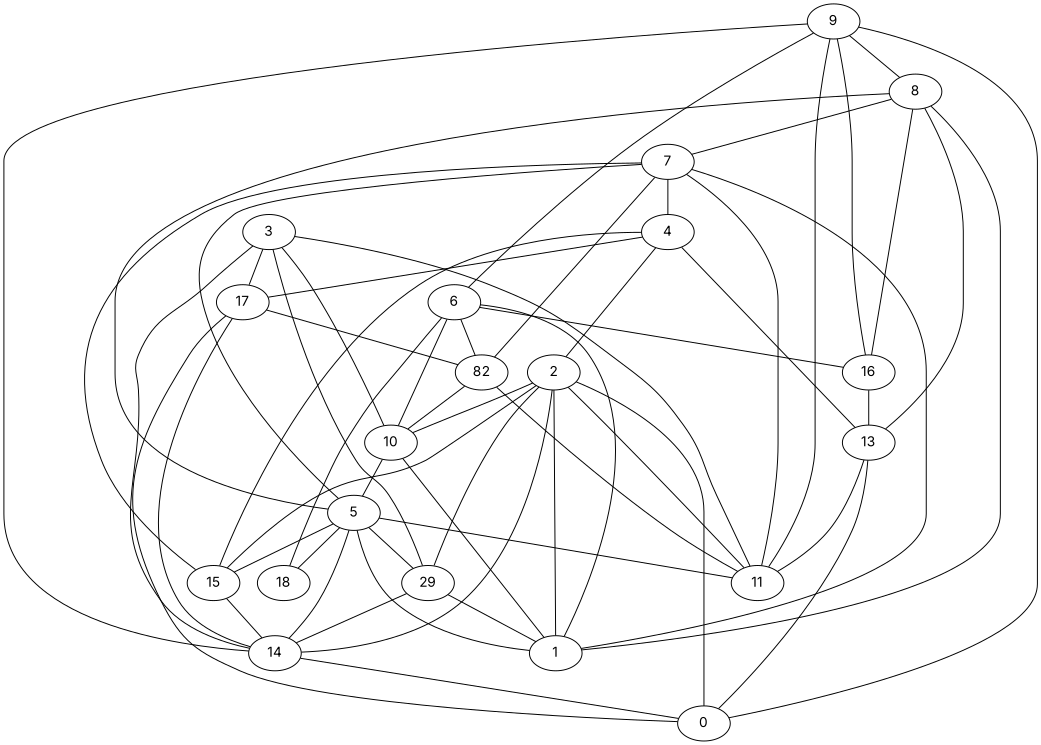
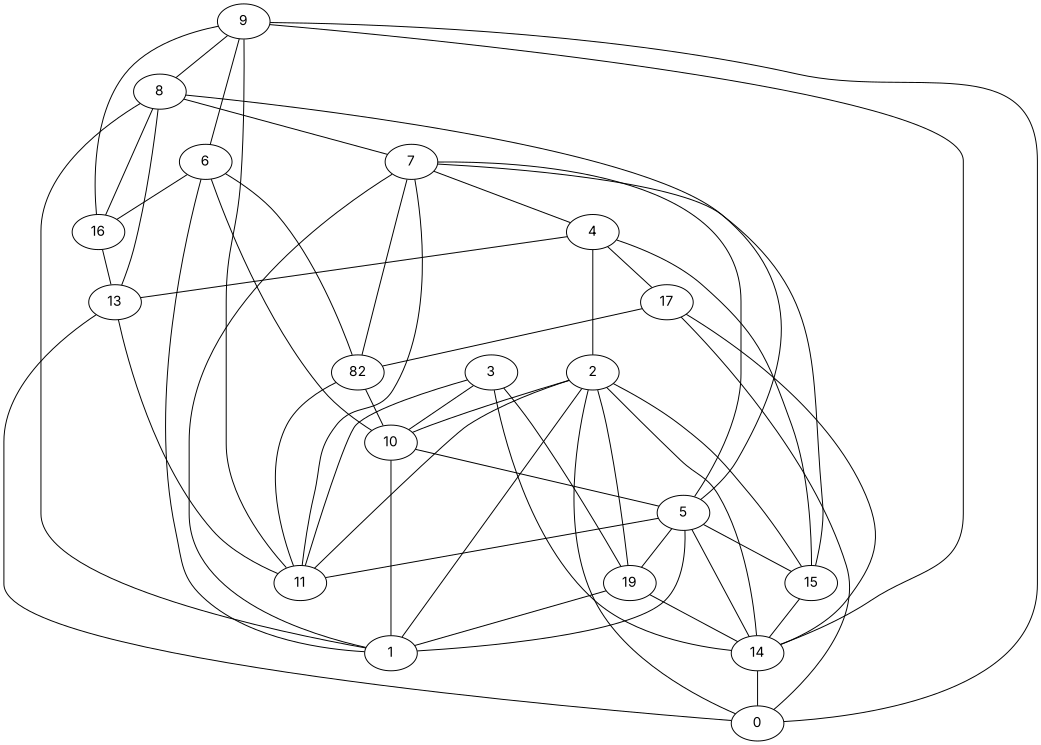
(256, 267) -> none
(284, 583) -> none
(428, 583) -> (630, 583)
